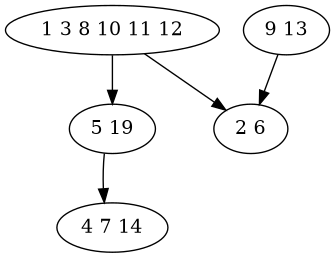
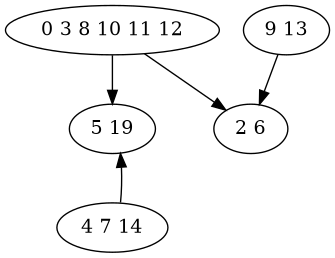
(112, 30) -> (112, 30)
(103, 171) -> (122, 185)
